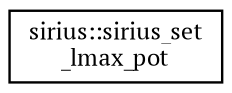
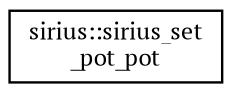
(116, 47) -> (116, 47)
